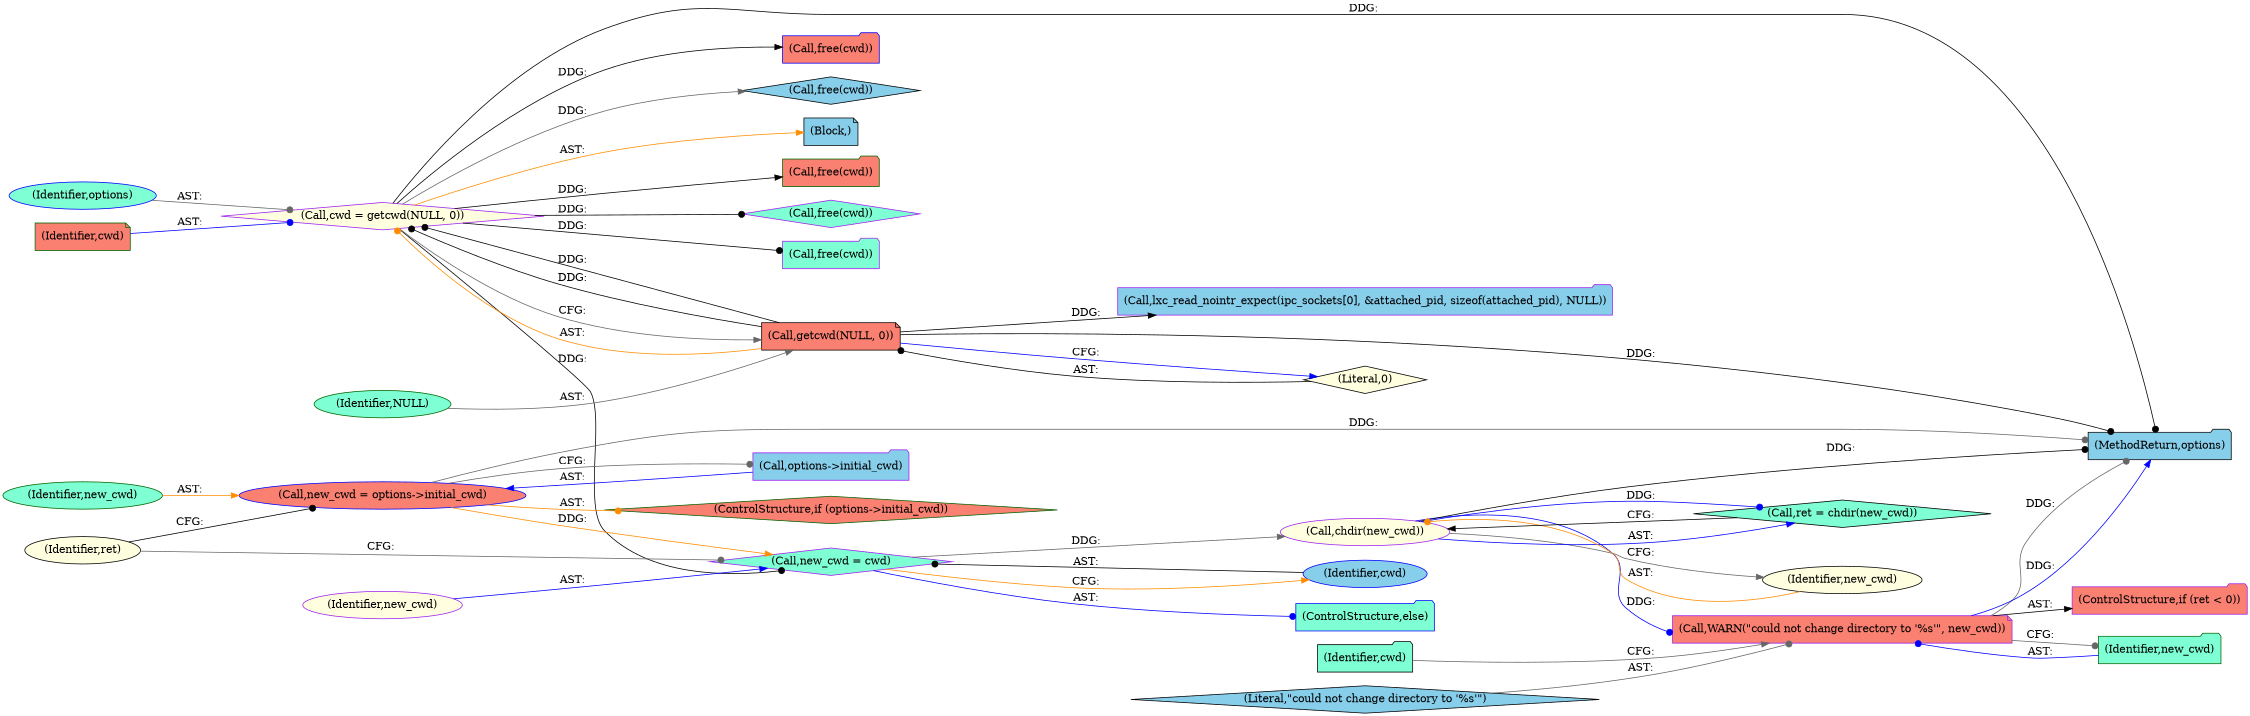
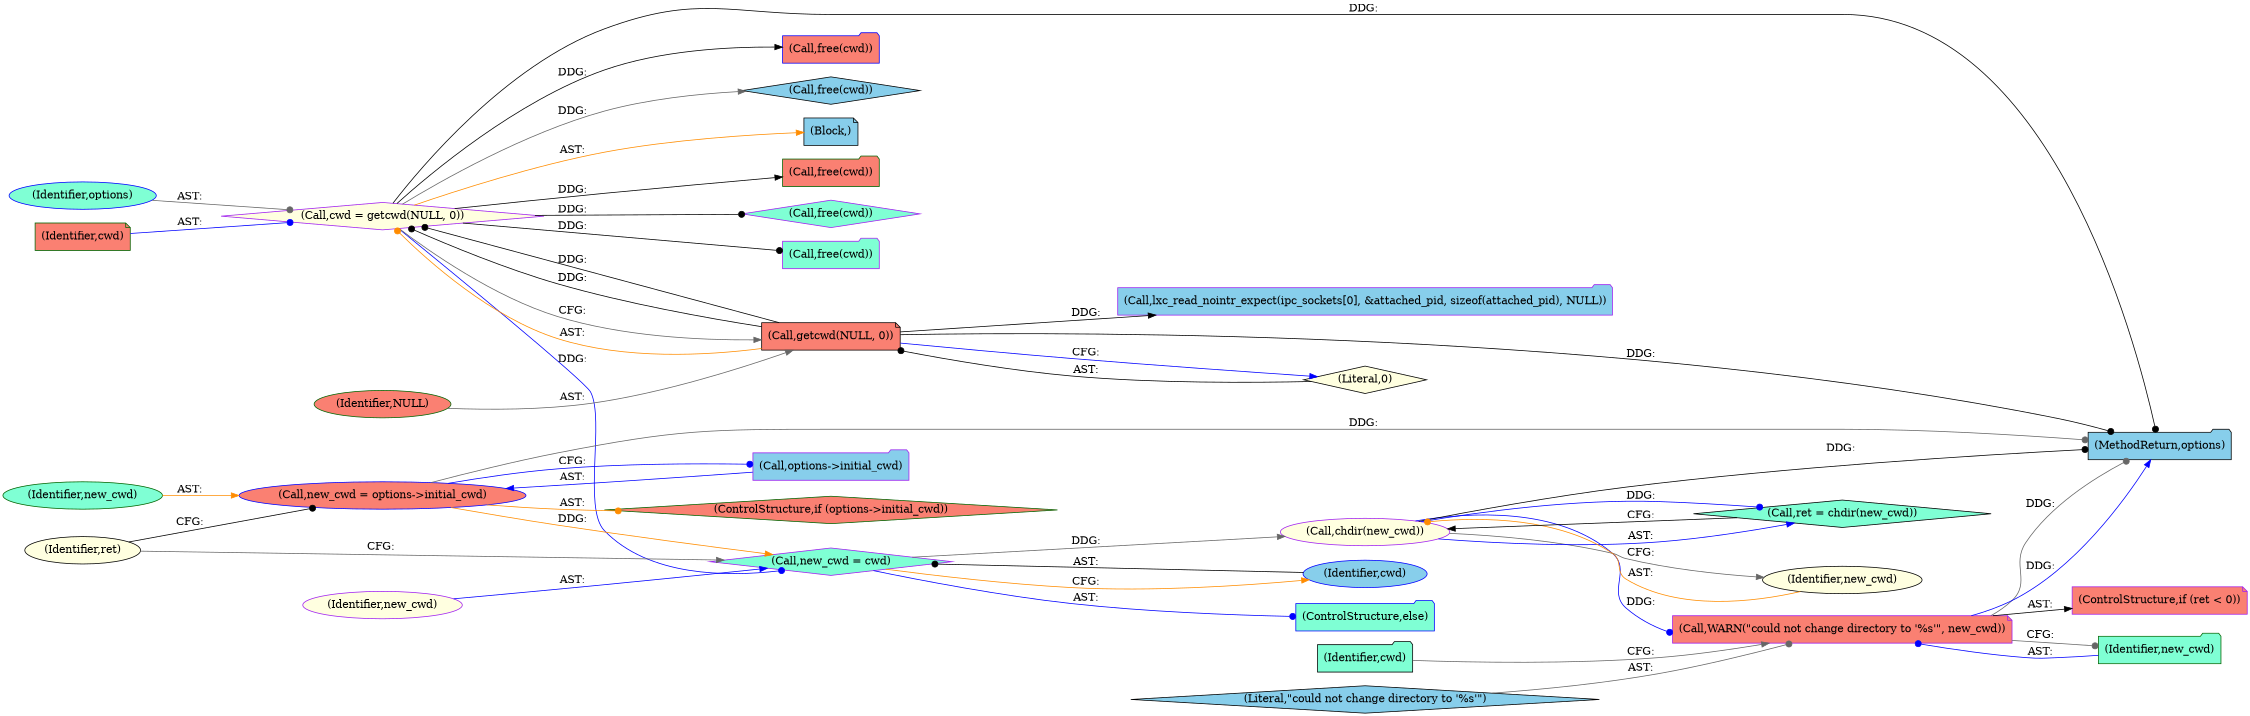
(383, 404) -> (383, 404)
(596, 428) -> (596, 428)
(590, 467) -> (590, 467)
(429, 556) -> (428, 556)
(2160, 601) -> (2160, 601)
